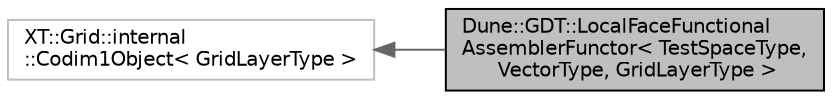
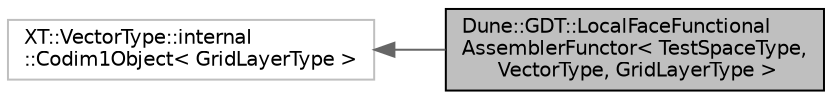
(191, 50) -> (191, 50)
